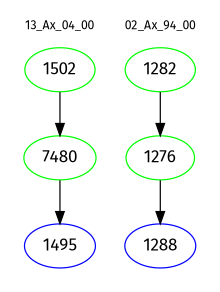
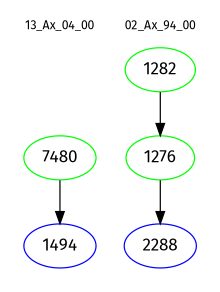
(60, 70) -> none
(60, 246) -> (60, 246)
(160, 246) -> (160, 246)
